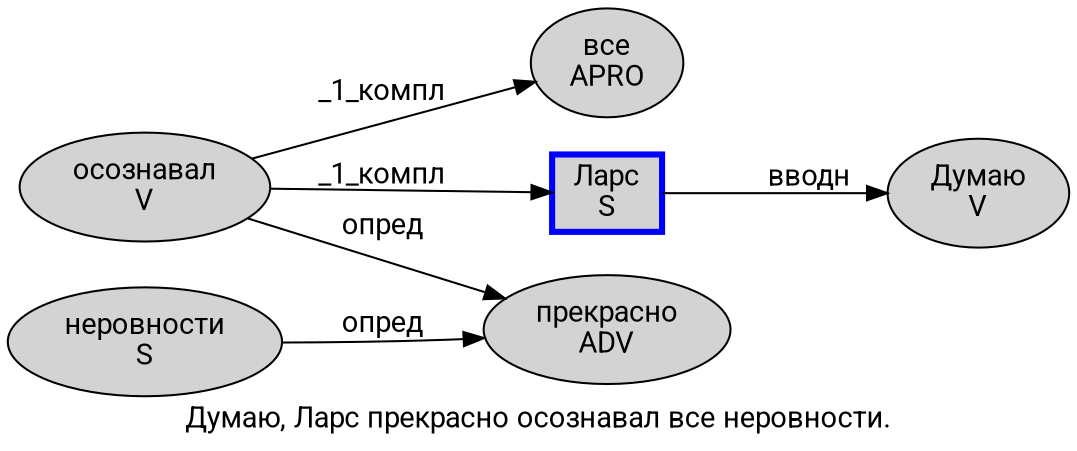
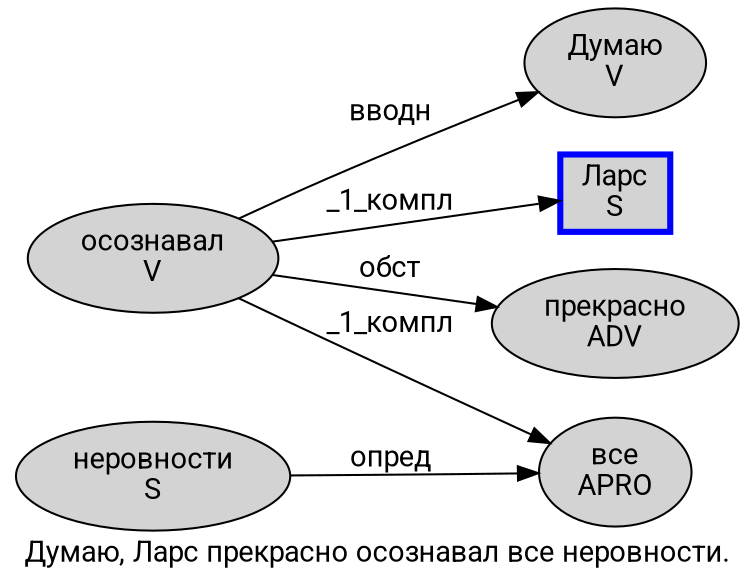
(765, 193) -> (378, 157)
(382, 227) -> (391, 270)
(373, 342) -> (404, 475)
